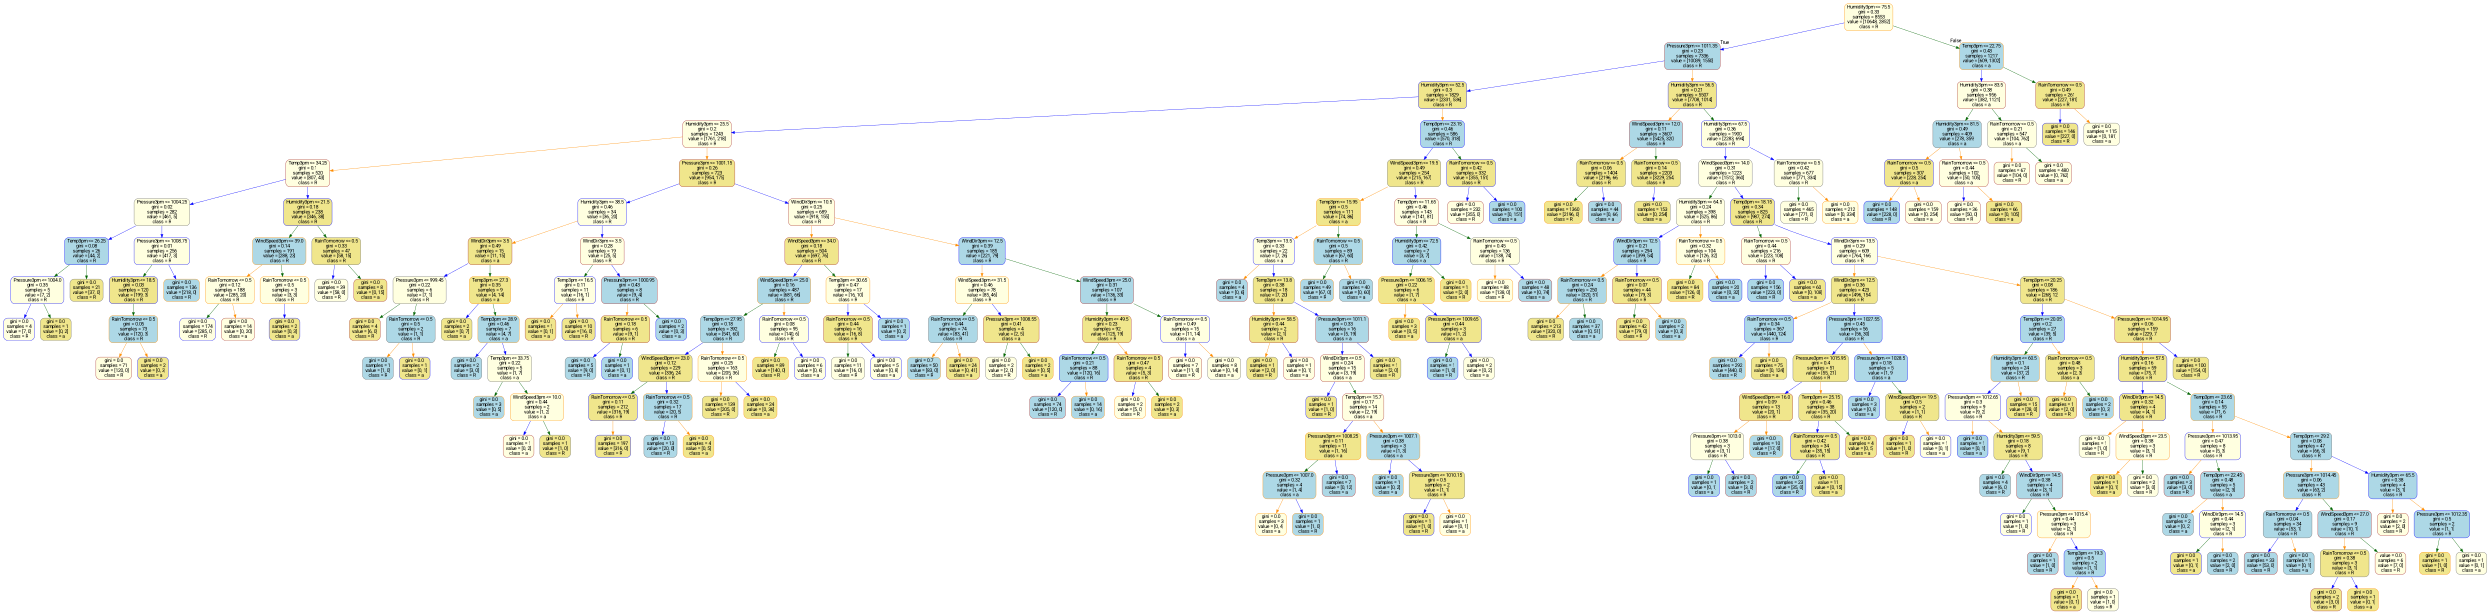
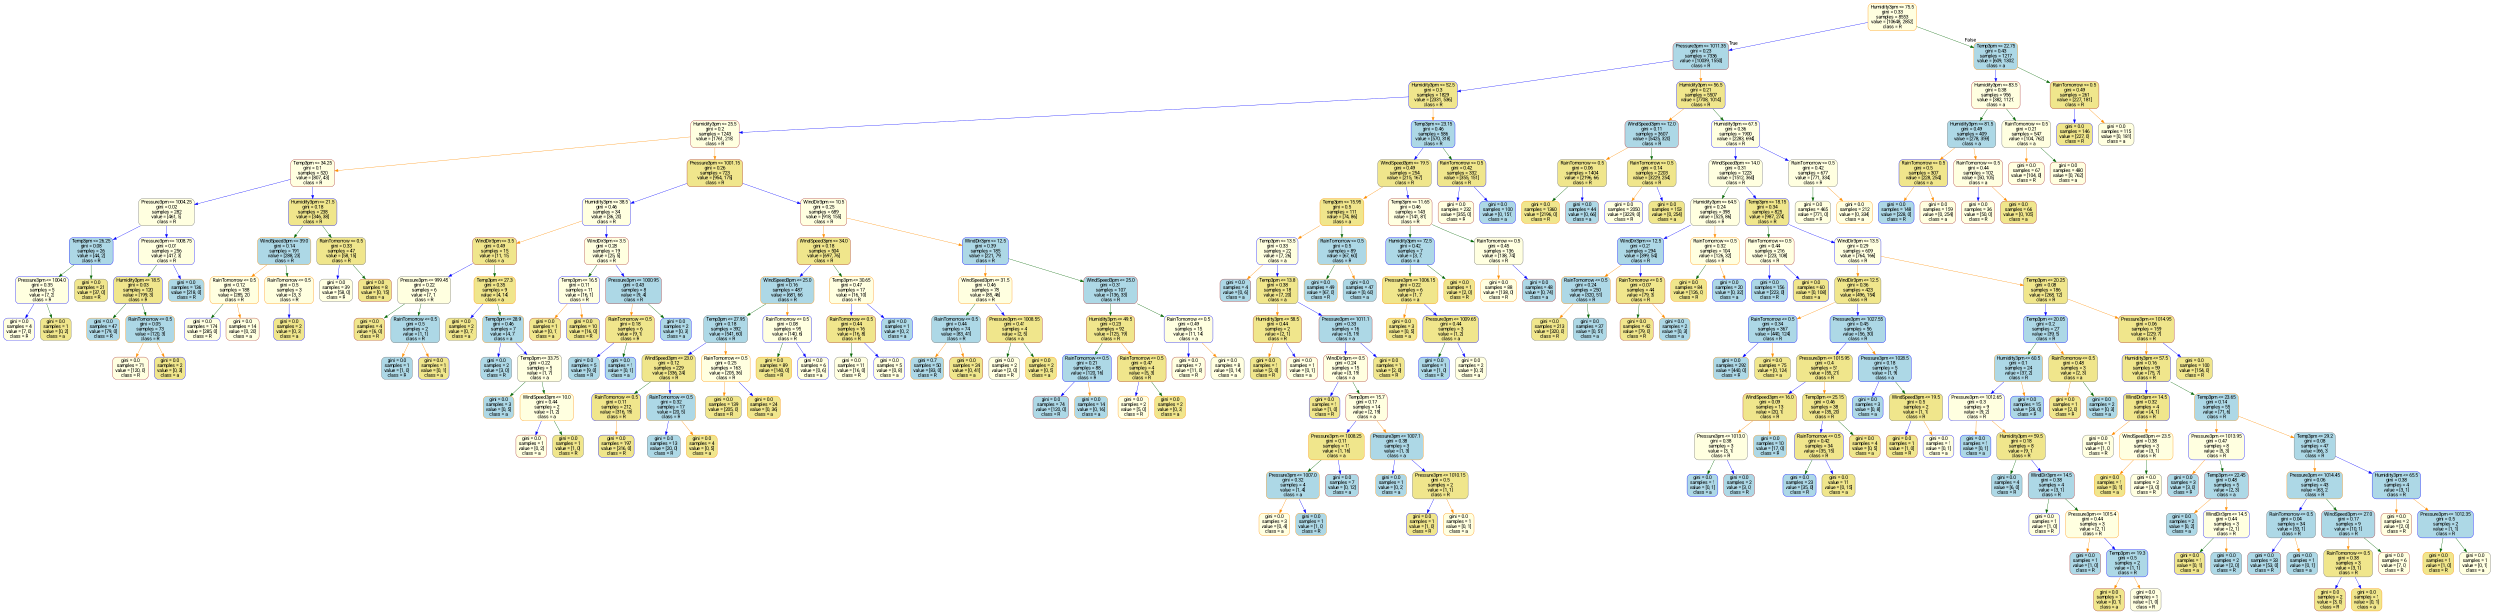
none -> (1624, 212)
(1356, 290) -> (1360, 290)
none -> (103, 329)
(2023, 407) -> (2027, 407)
(2390, 563) -> (2394, 563)
